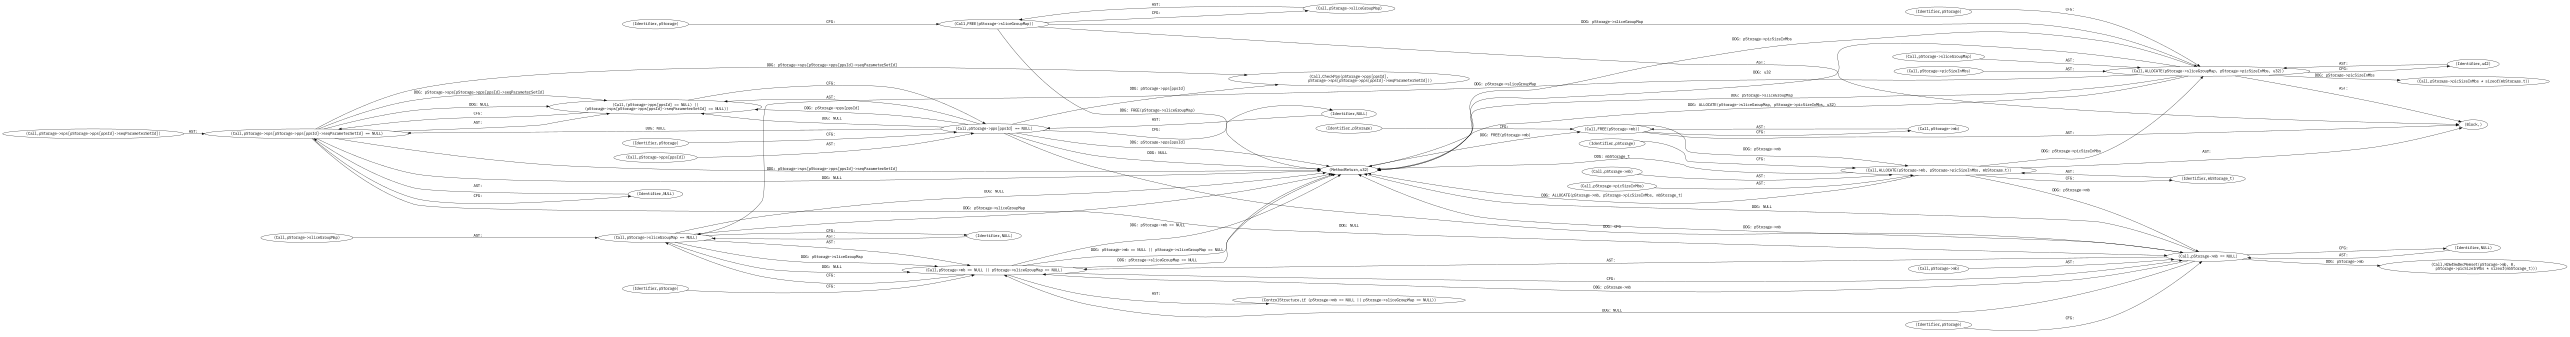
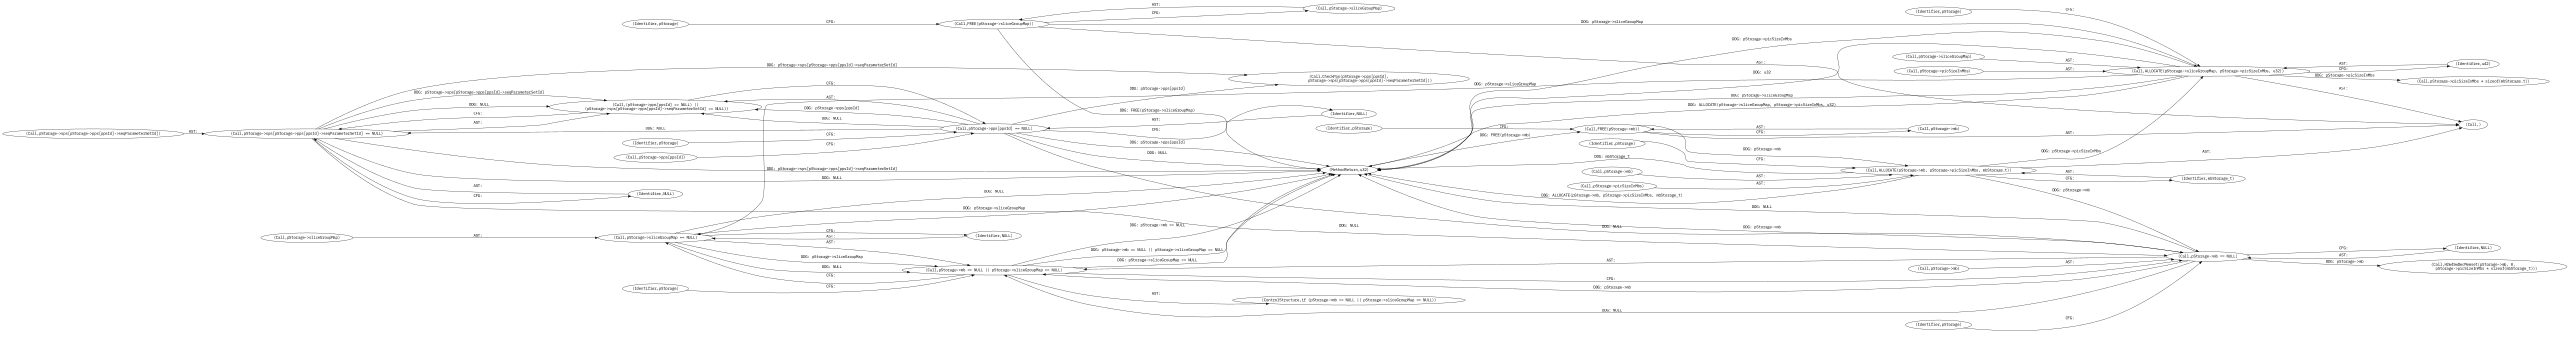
(2473, 125) -> (2473, 125)
(832, 144) -> (832, 144)
(1612, 227) -> (1612, 227)
